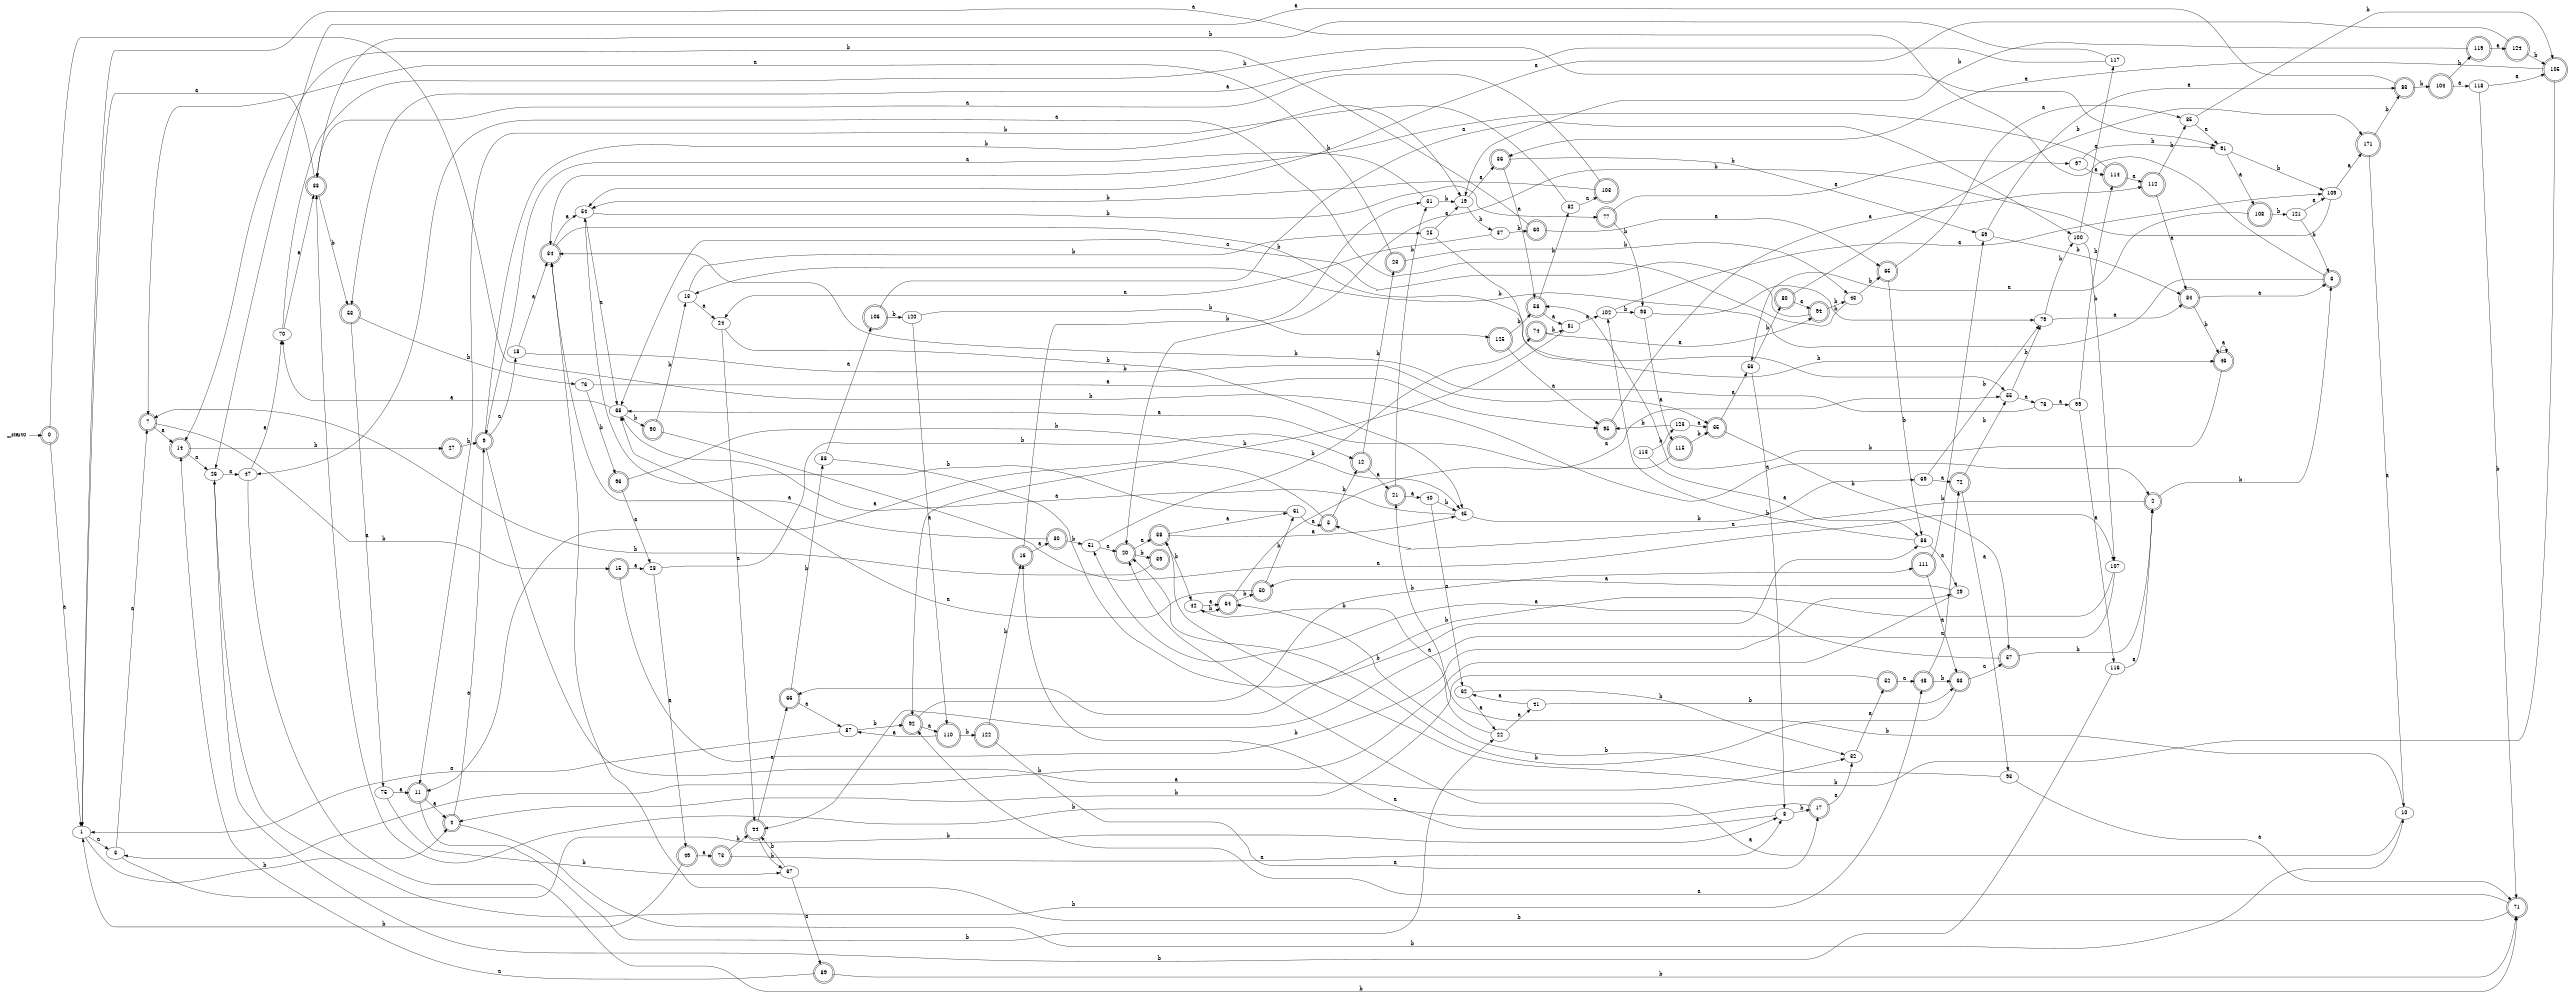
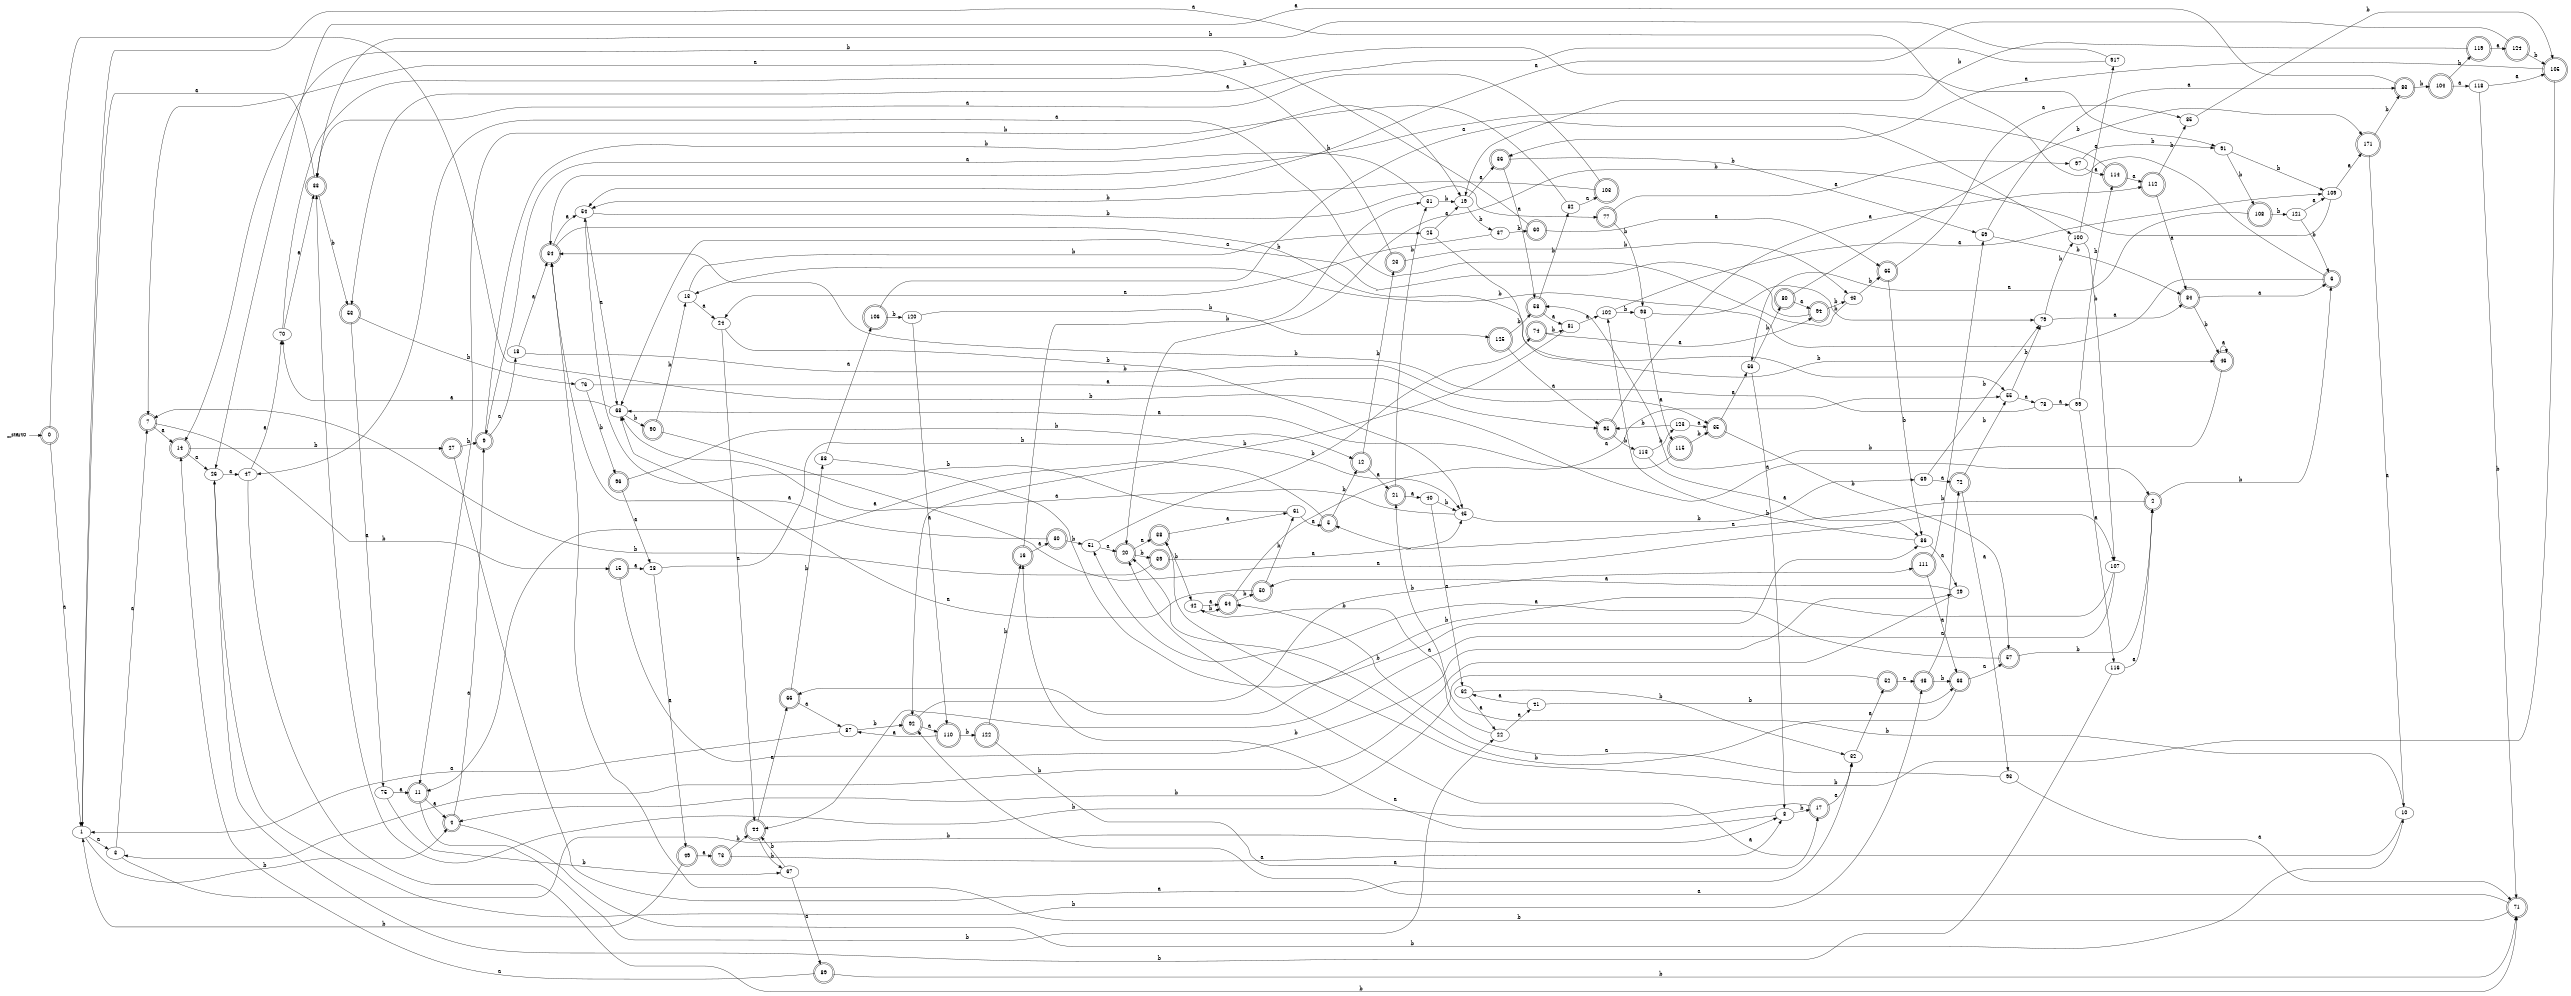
(2115, 60) -> (2115, 60)
(2205, 133) -> none
(2241, 175) -> (2241, 175)
none -> (1620, 441)
(1311, 535) -> (1319, 556)
(1607, 751) -> (1607, 751)
(1055, 778) -> (1031, 896)
